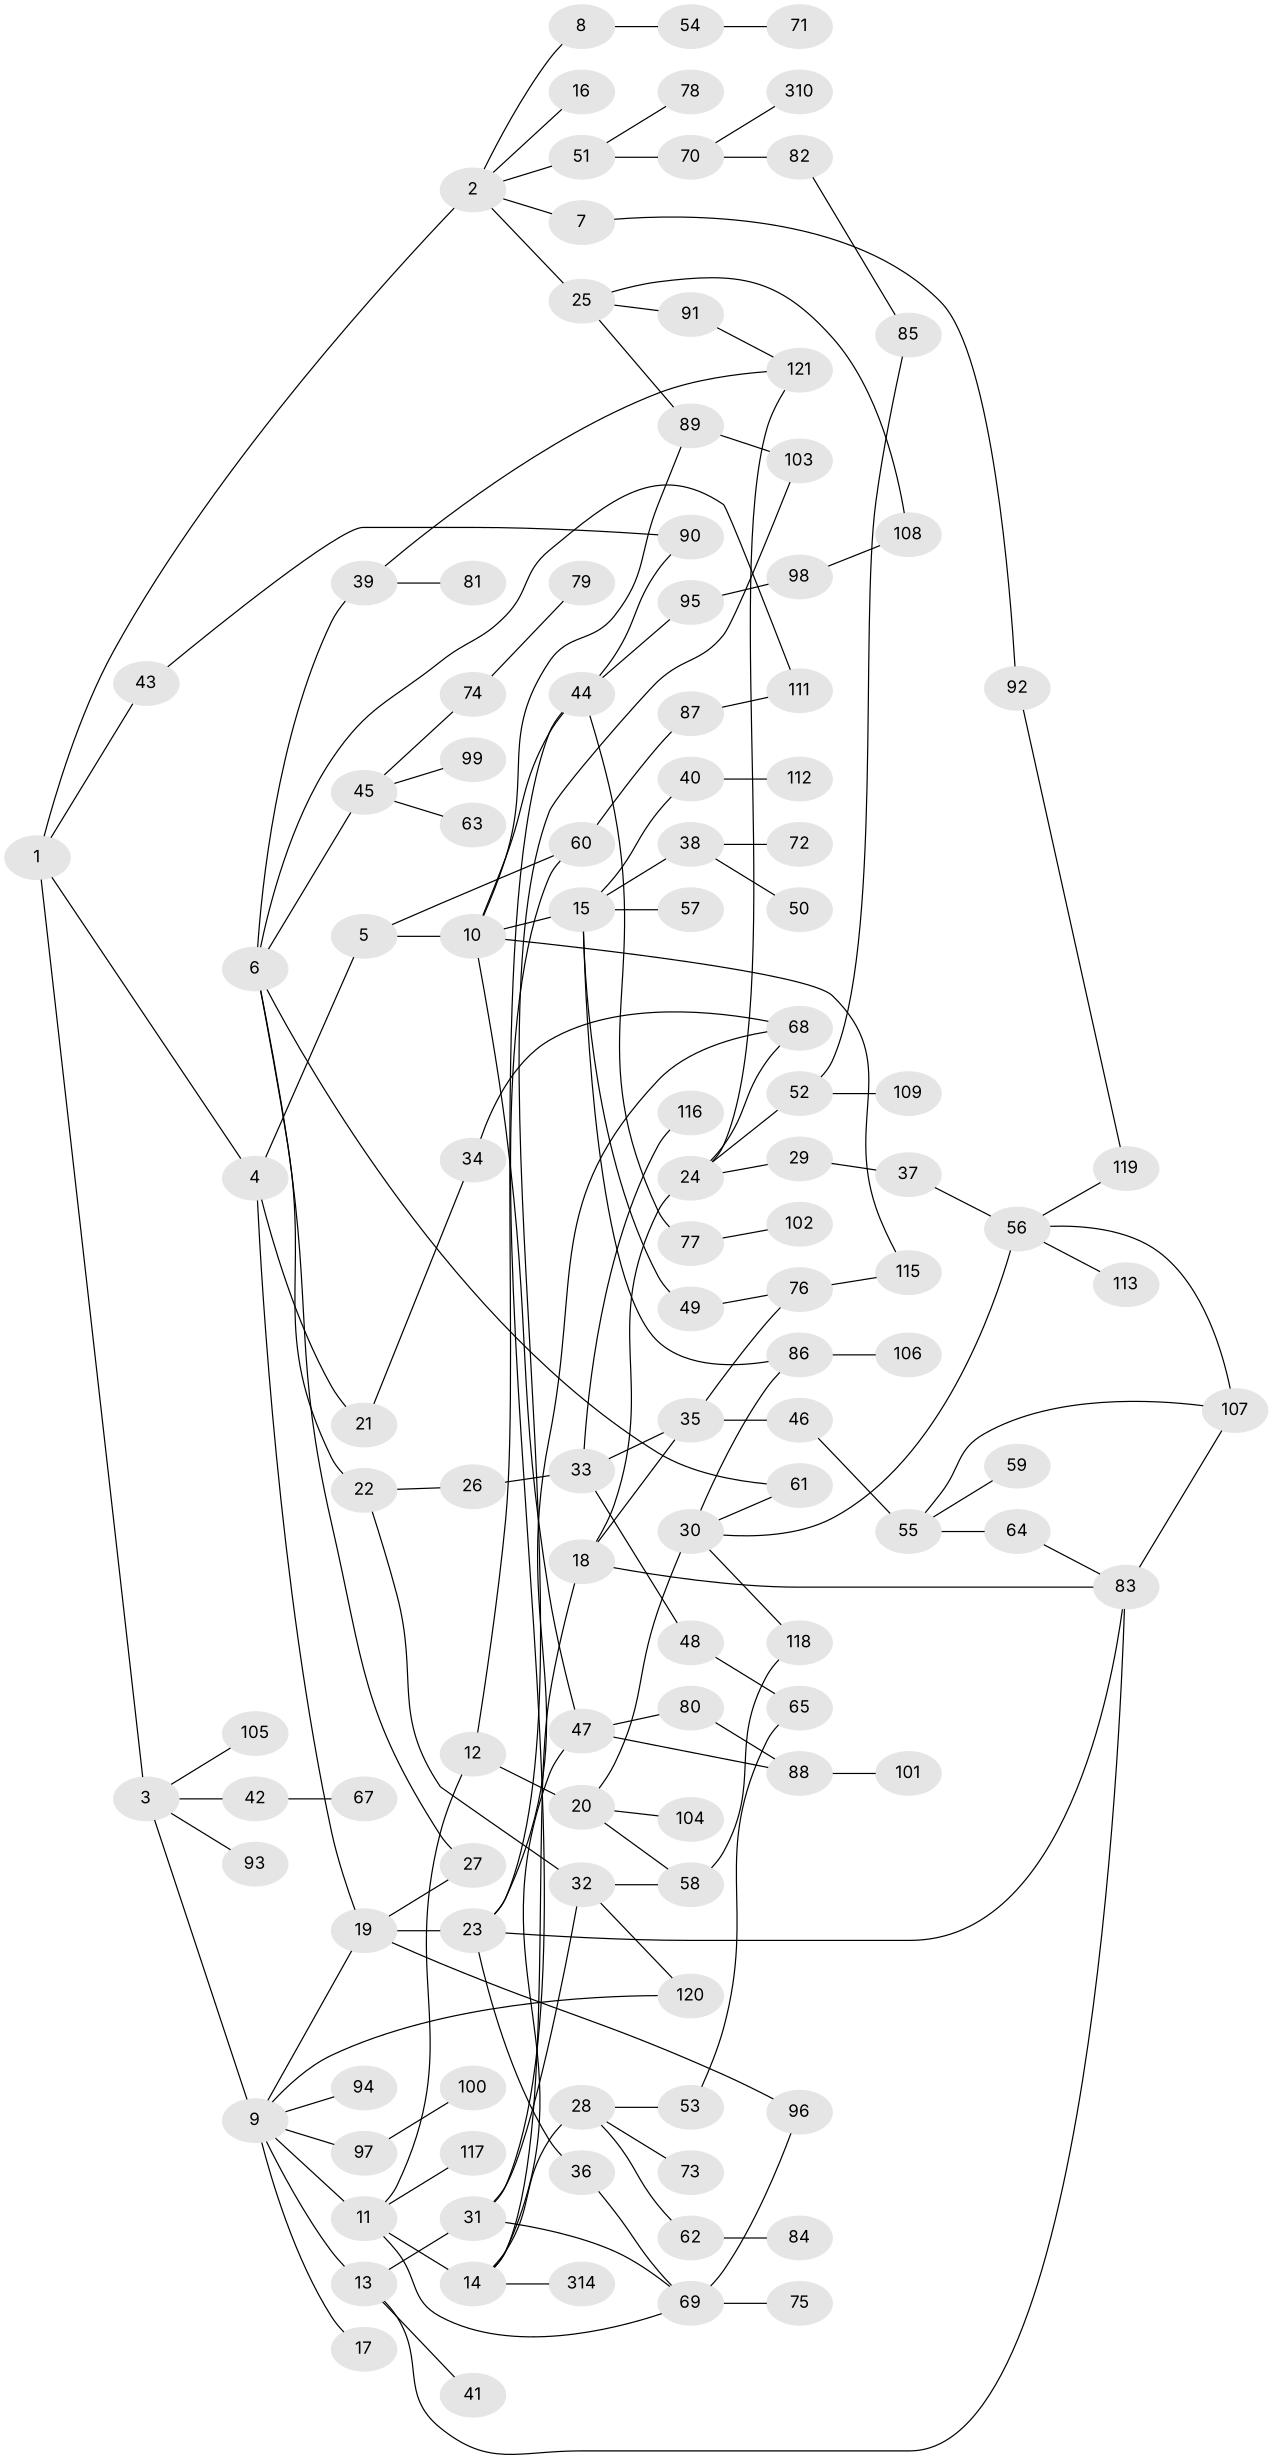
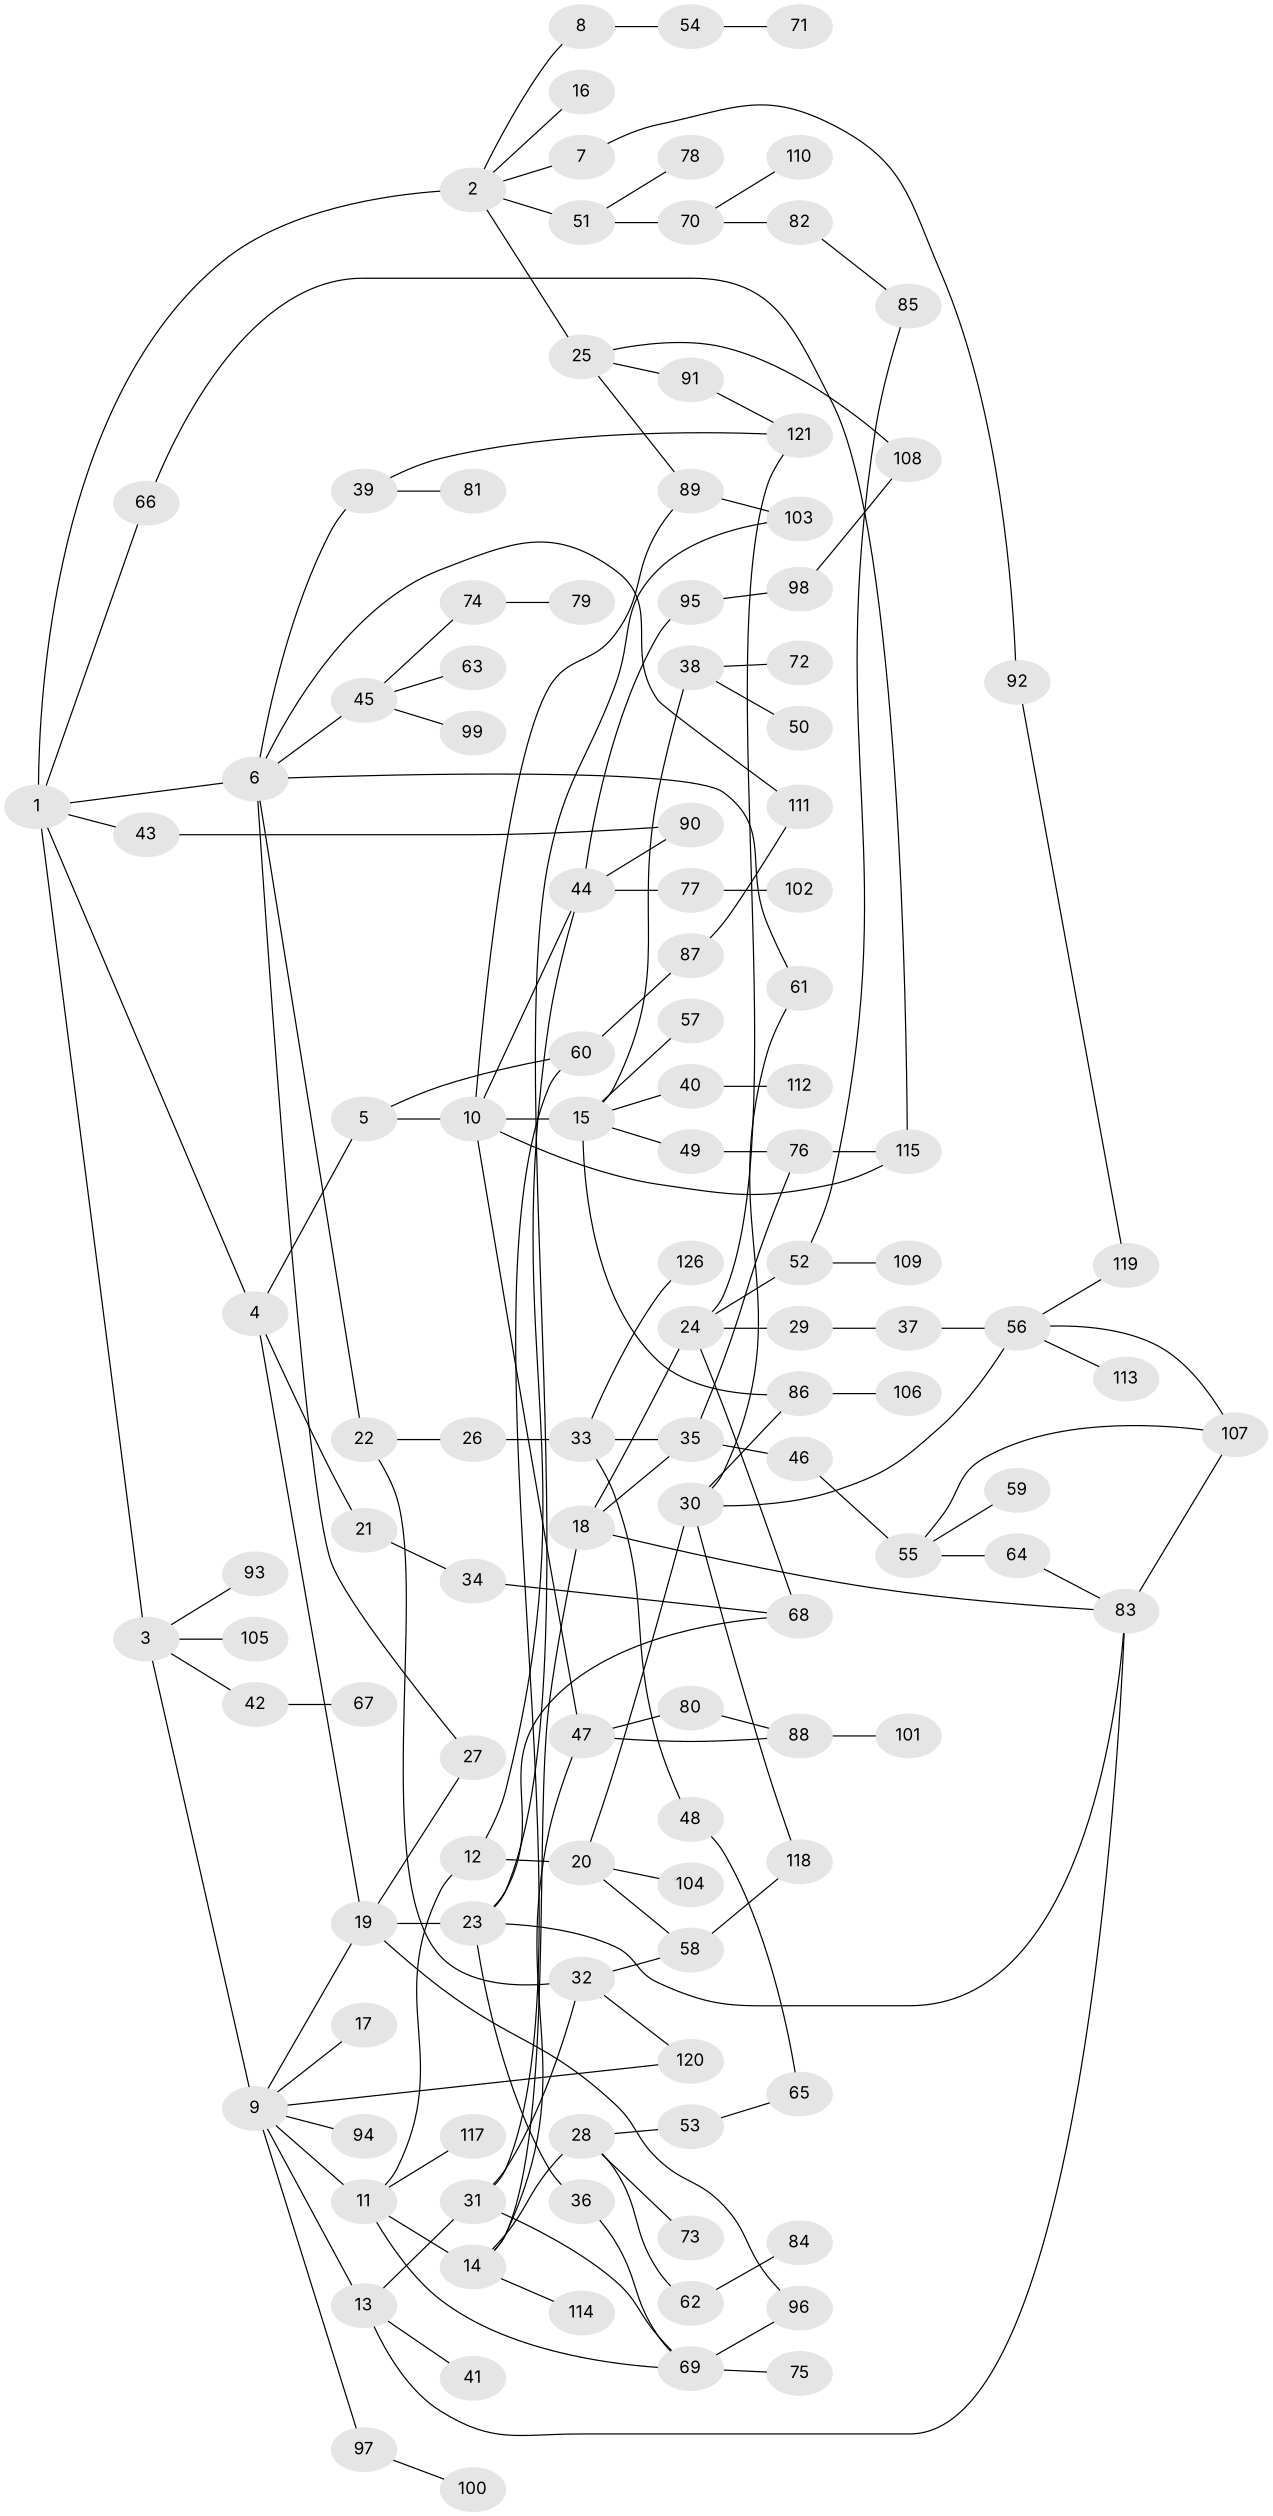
(800, 92) -> (800, 157)
none -> (146, 503)
none -> (147, 793)
(691, 1113) -> (691, 1263)
(582, 2284) -> (582, 2313)
